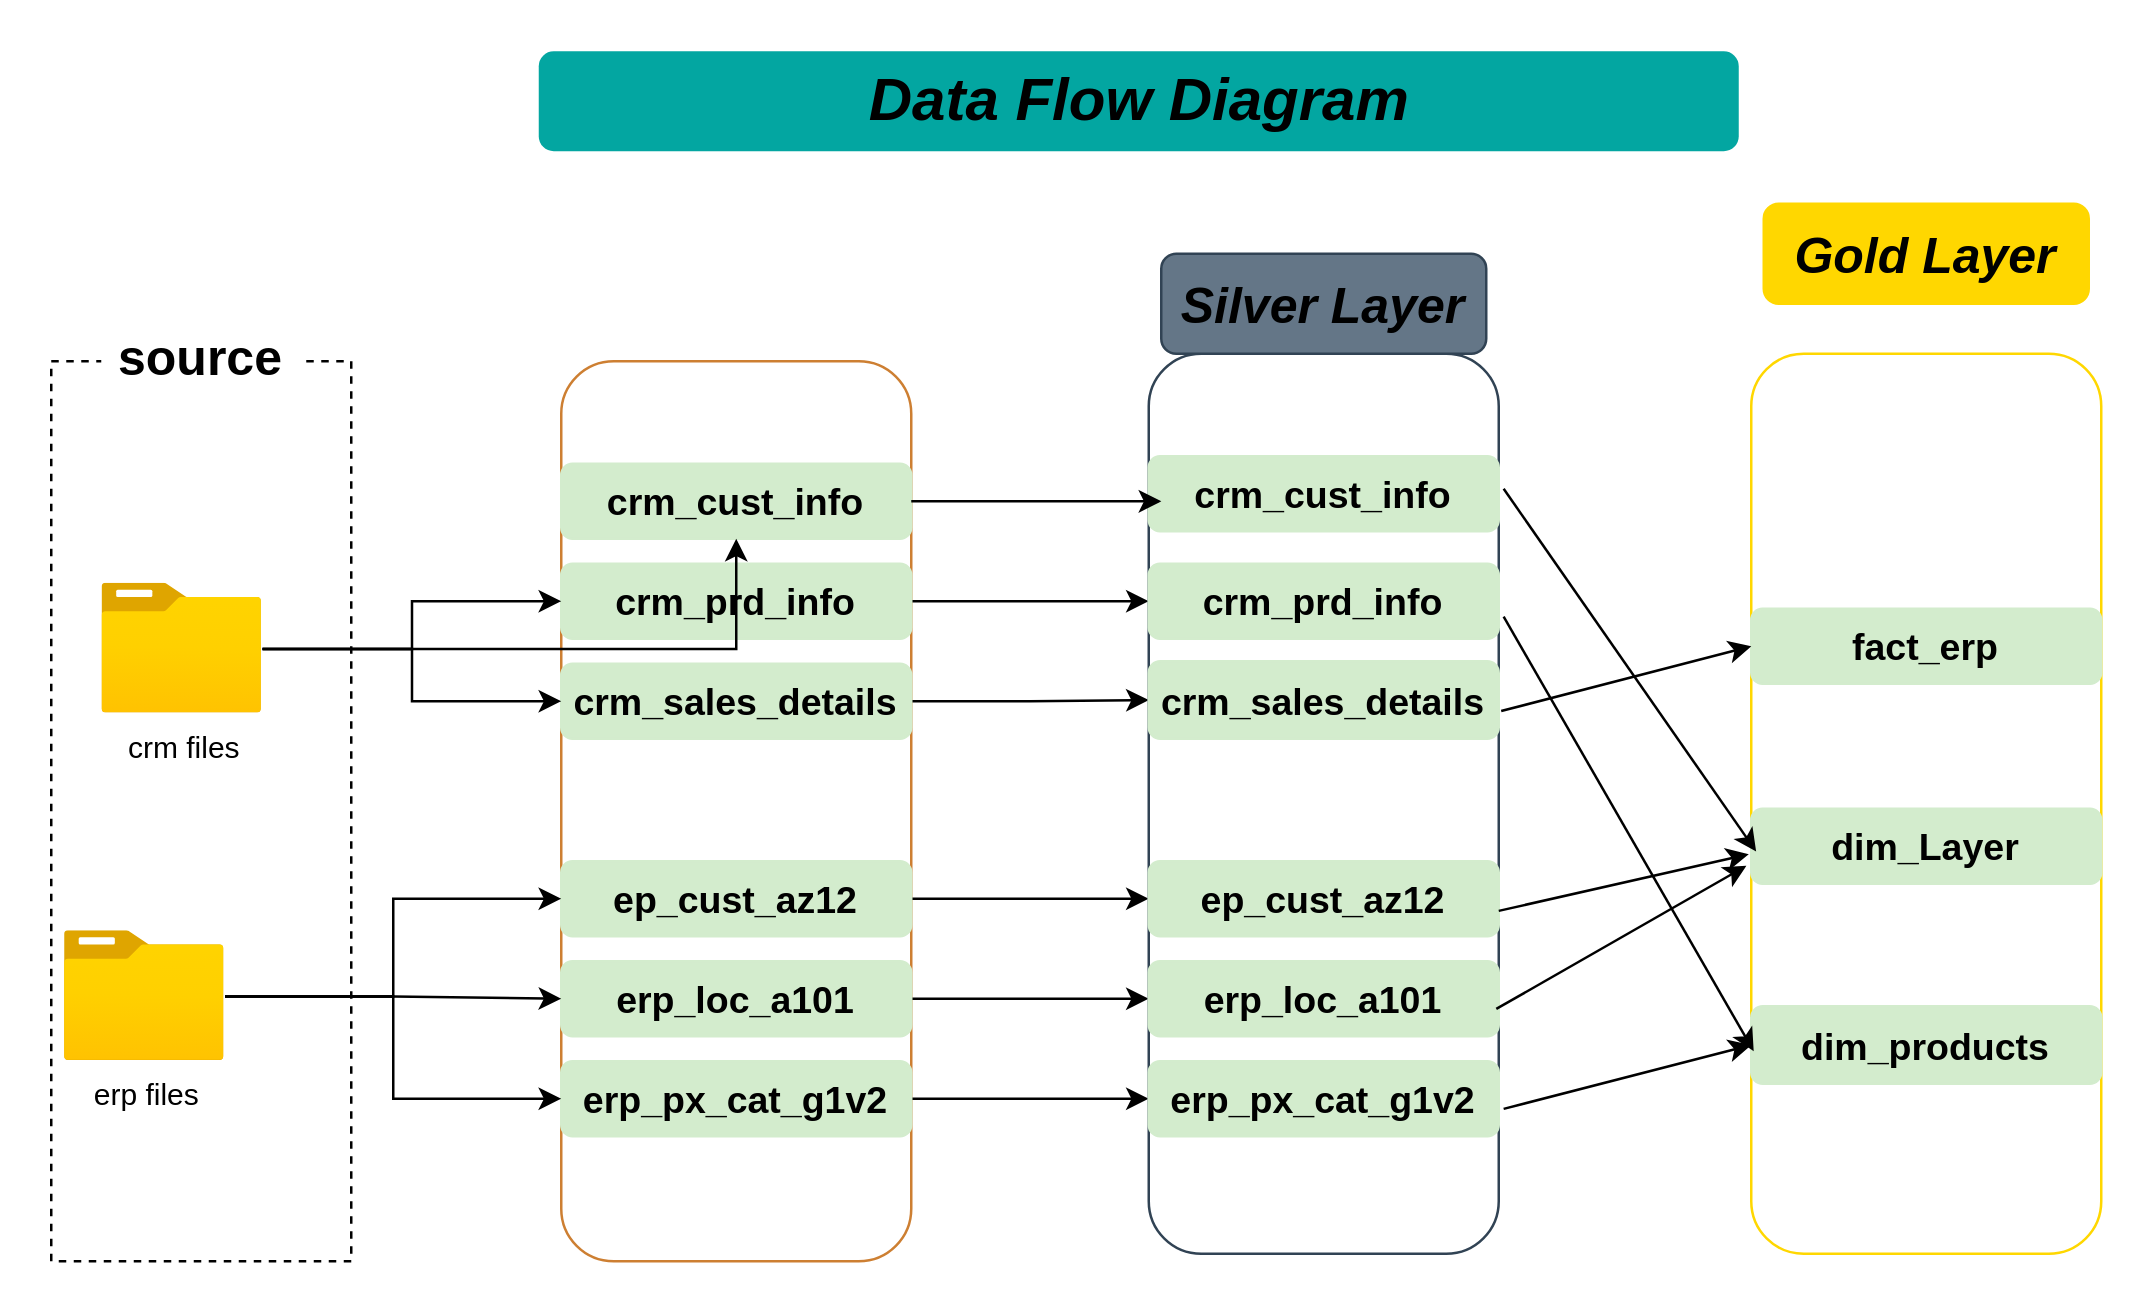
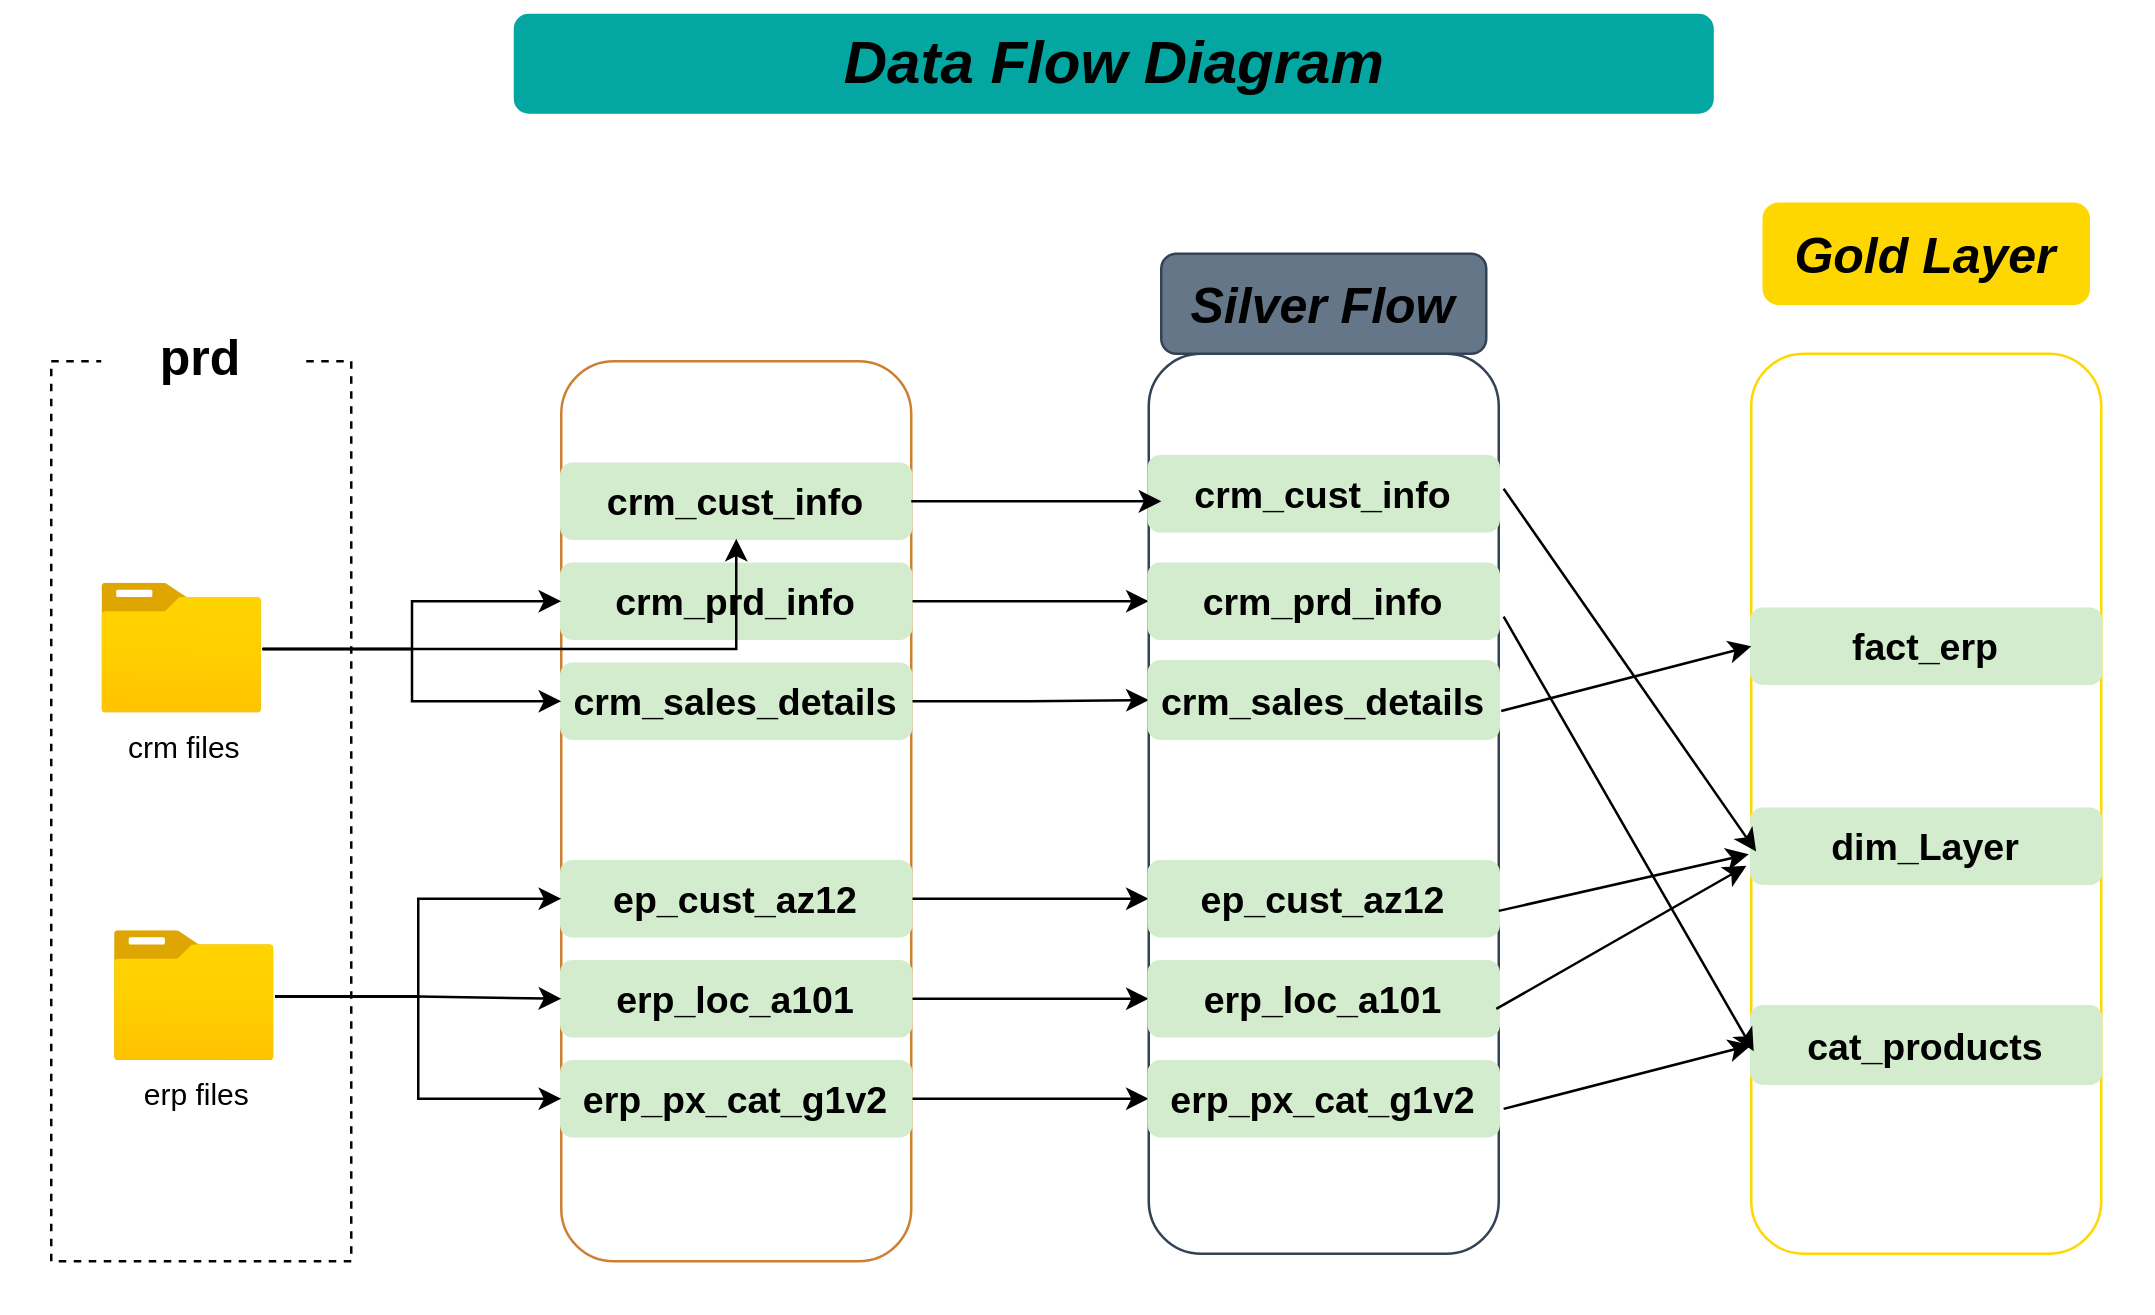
(1139, 101) -> (1114, 64)
(1324, 304) -> (1324, 304)
(201, 356) -> (201, 356)
(145, 996) -> (195, 996)
(1926, 1046) -> (1926, 1046)
